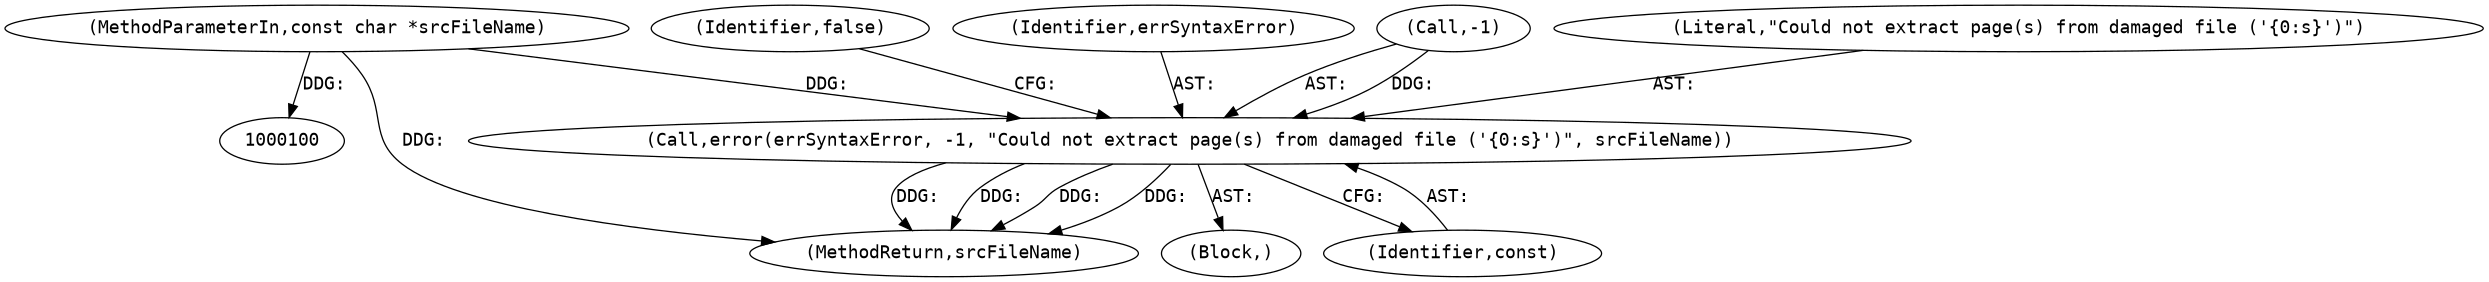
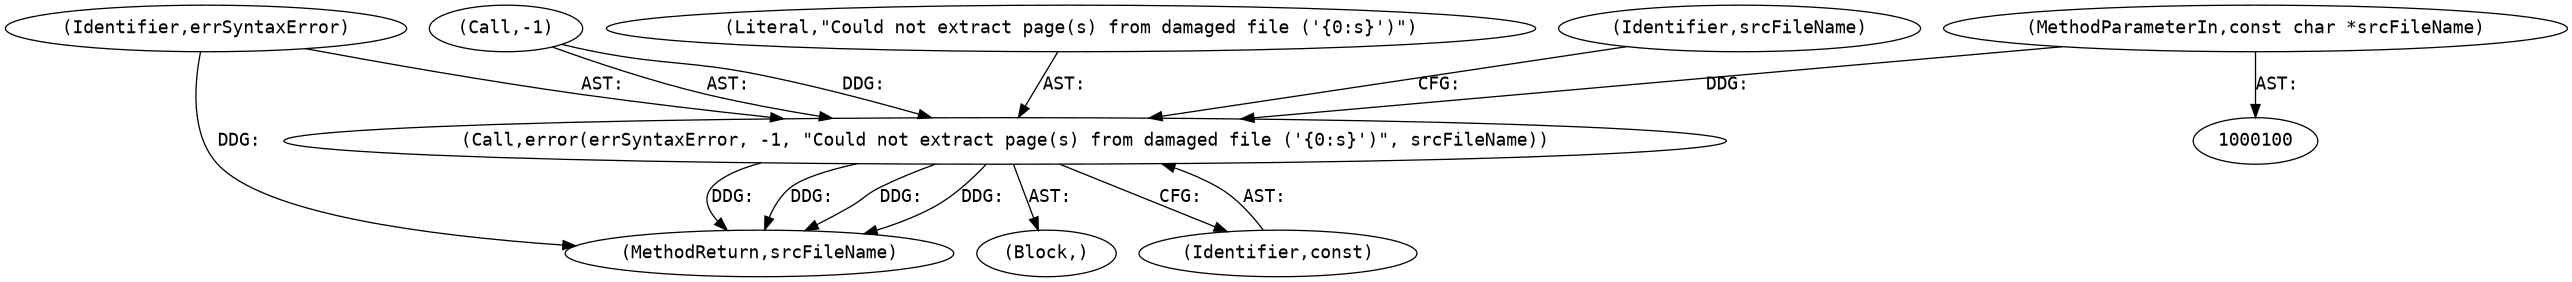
(790, 28) -> (1740, 28)
(330, 85) -> (2283, 85)
(514, 206) -> (327, 213)
